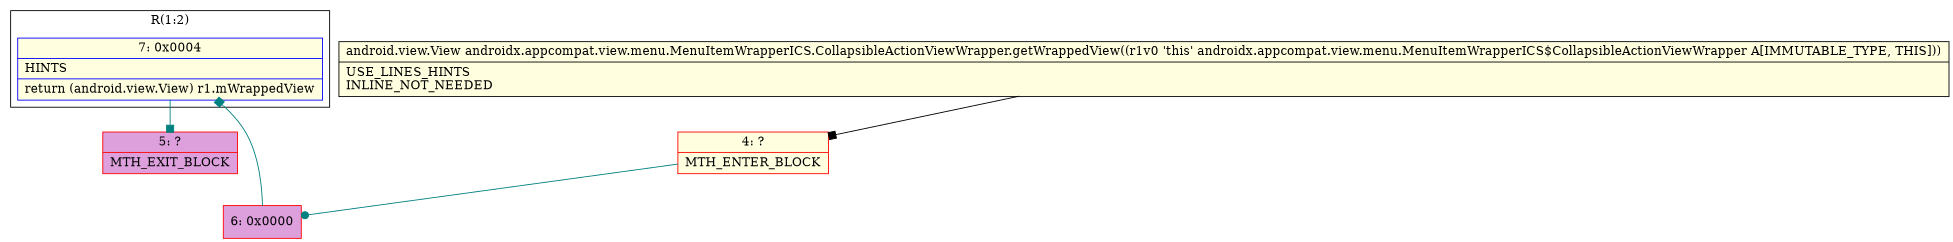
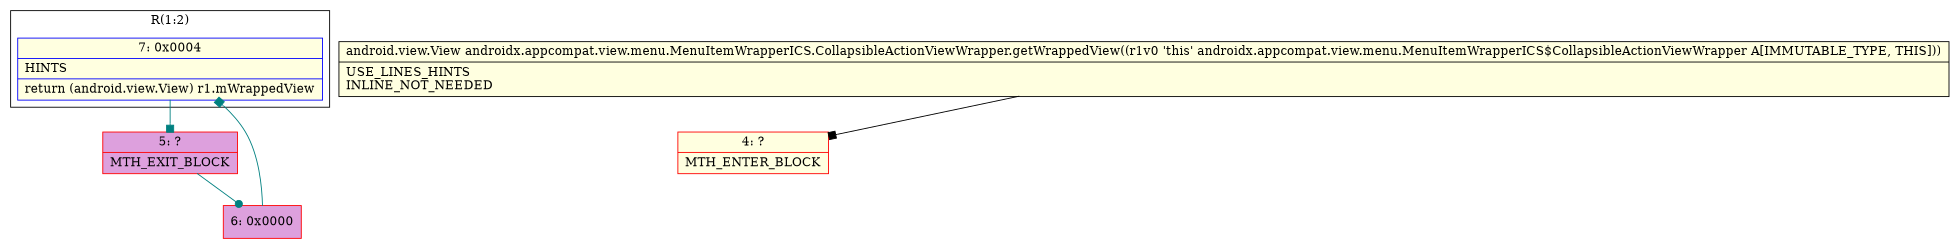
(493, 189) -> (216, 188)
